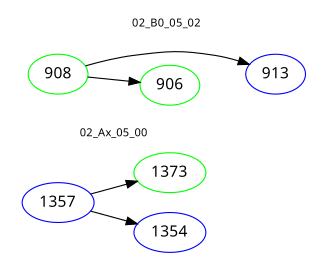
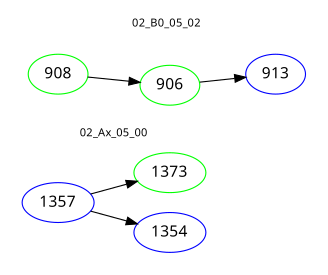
(162, 52) -> (217, 80)
